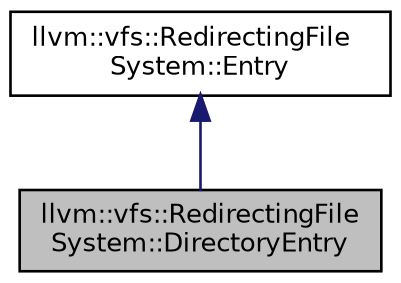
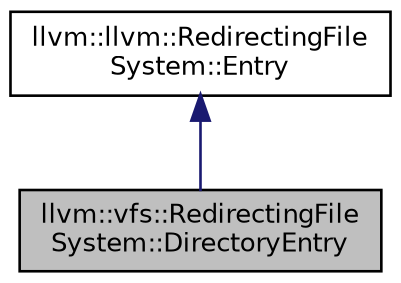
(200, 54) -> (200, 54)
